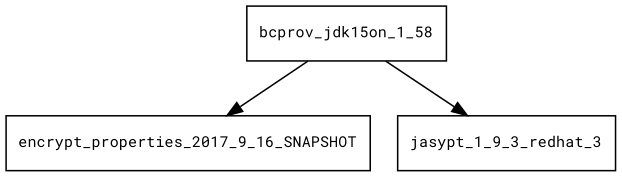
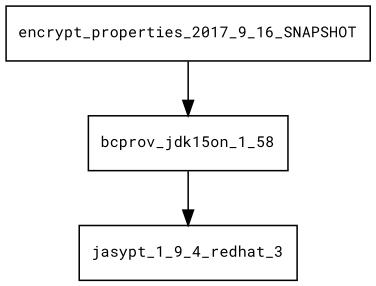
(274, 84) -> (188, 81)
(507, 143) -> (188, 253)
